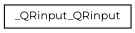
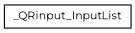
(68, 17) -> (68, 17)
